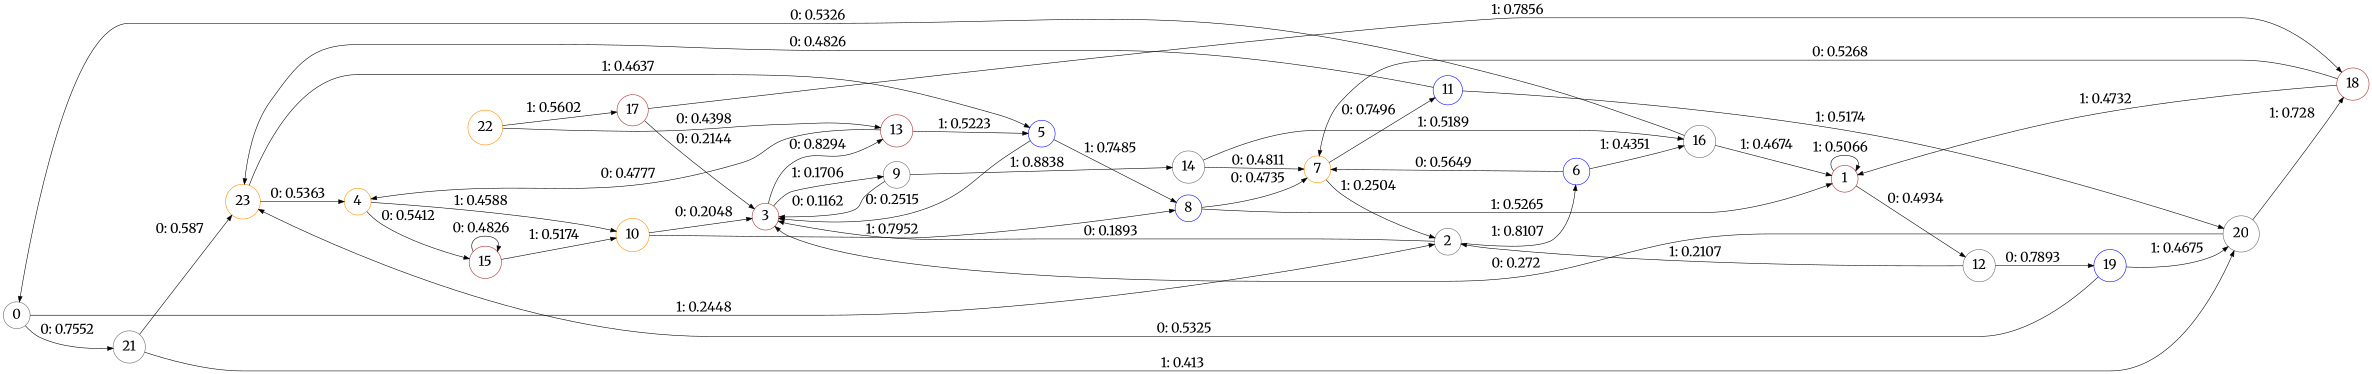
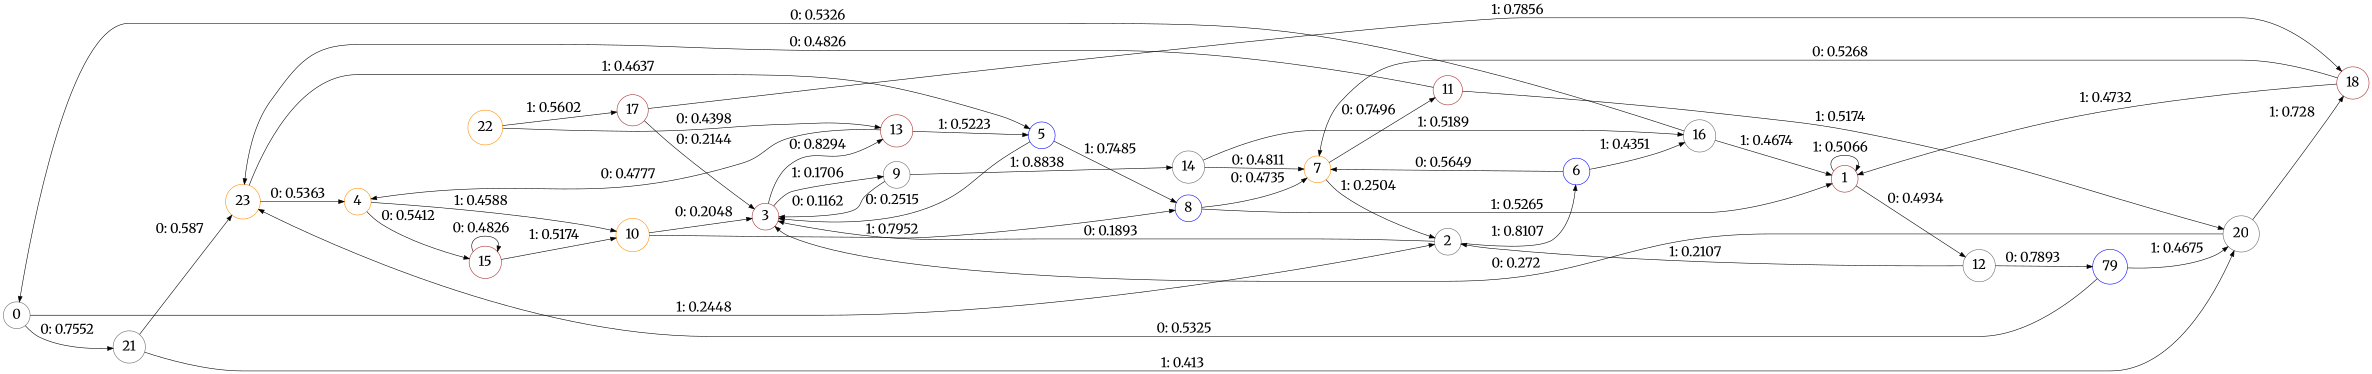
(1448, 90) -> (1448, 90)
(2110, 266) -> (2110, 267)
